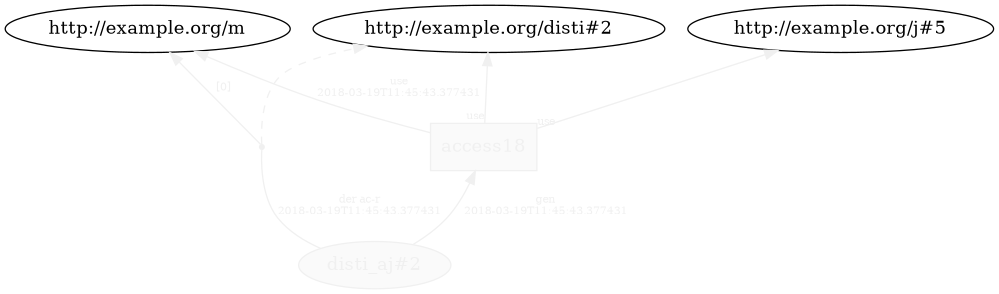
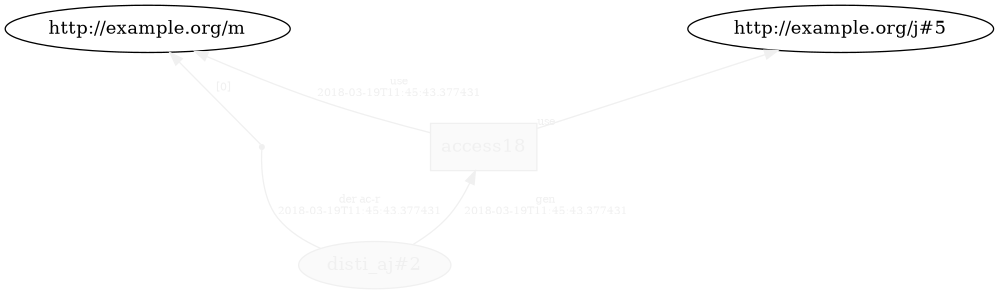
(489, 29) -> none
